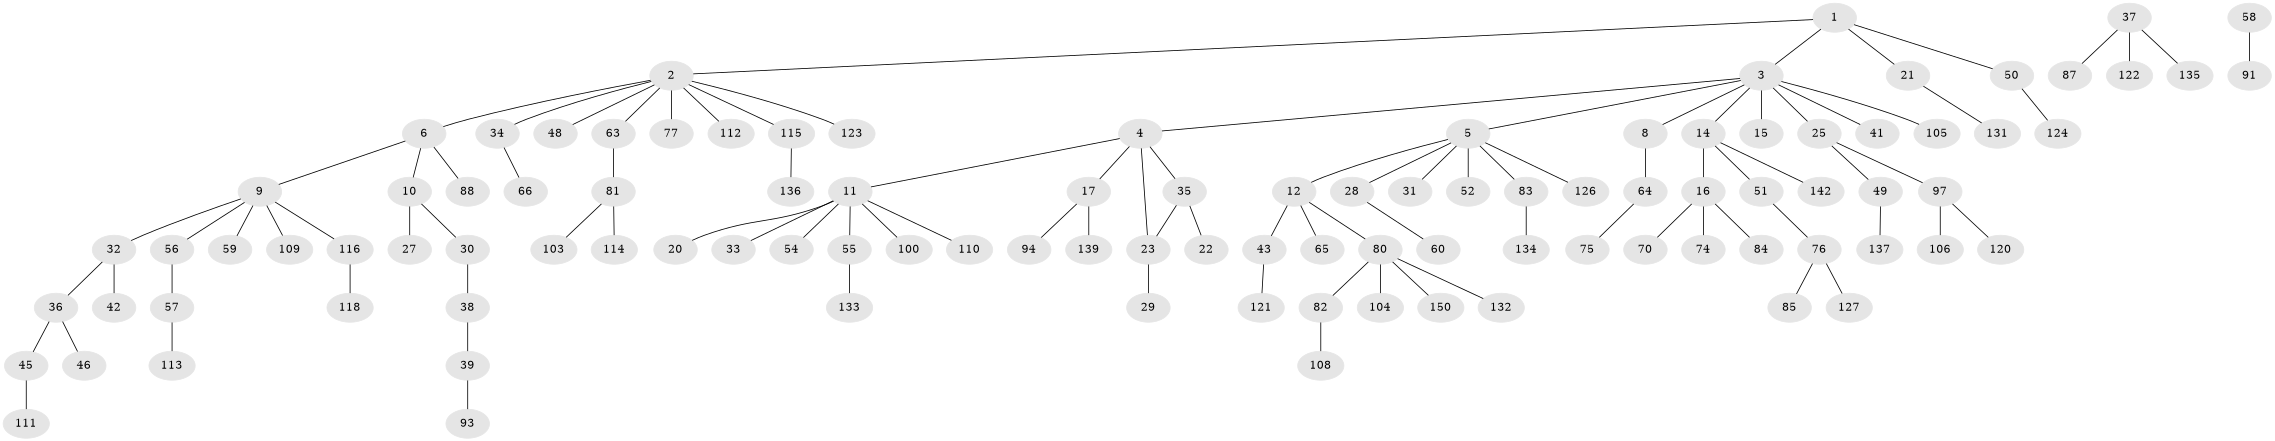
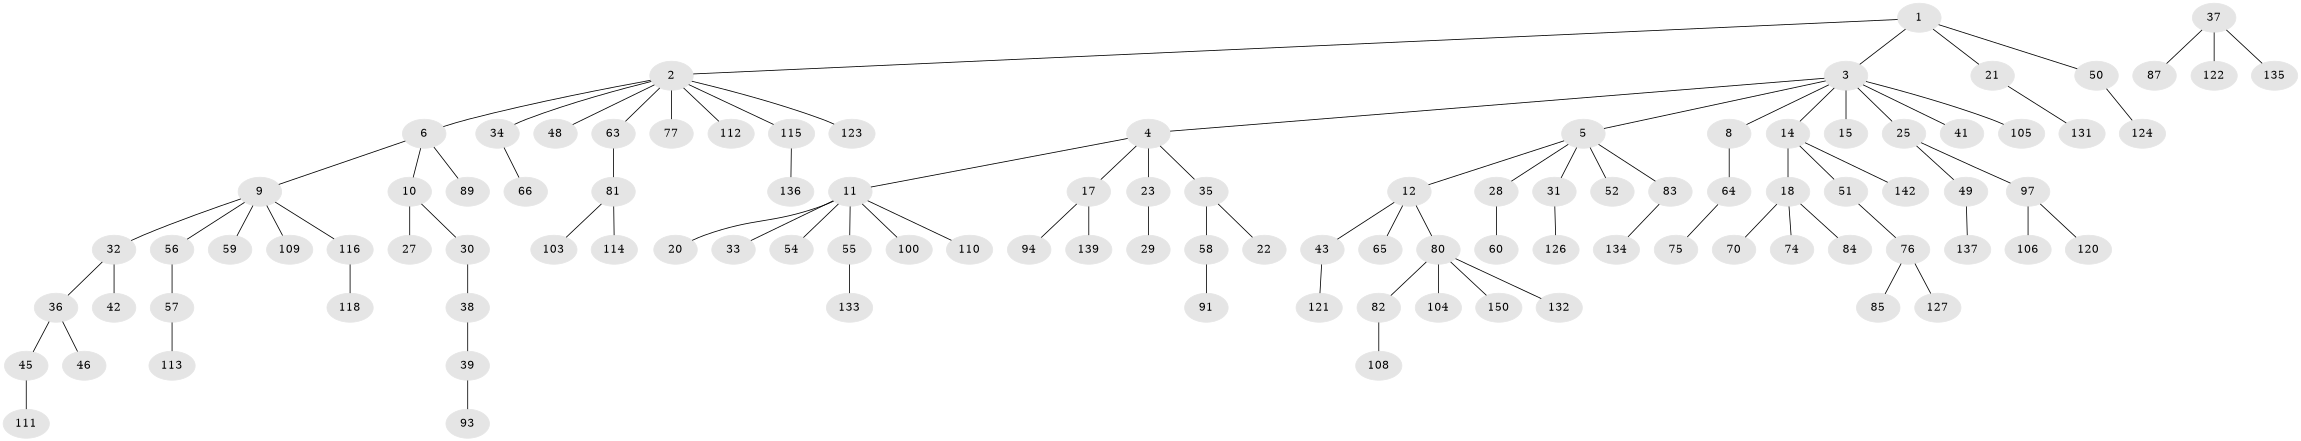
(1527, 163) -> (1555, 221)
(468, 192) -> (468, 192)
(1703, 192) -> (1788, 192)
(1167, 221) -> (1206, 221)
